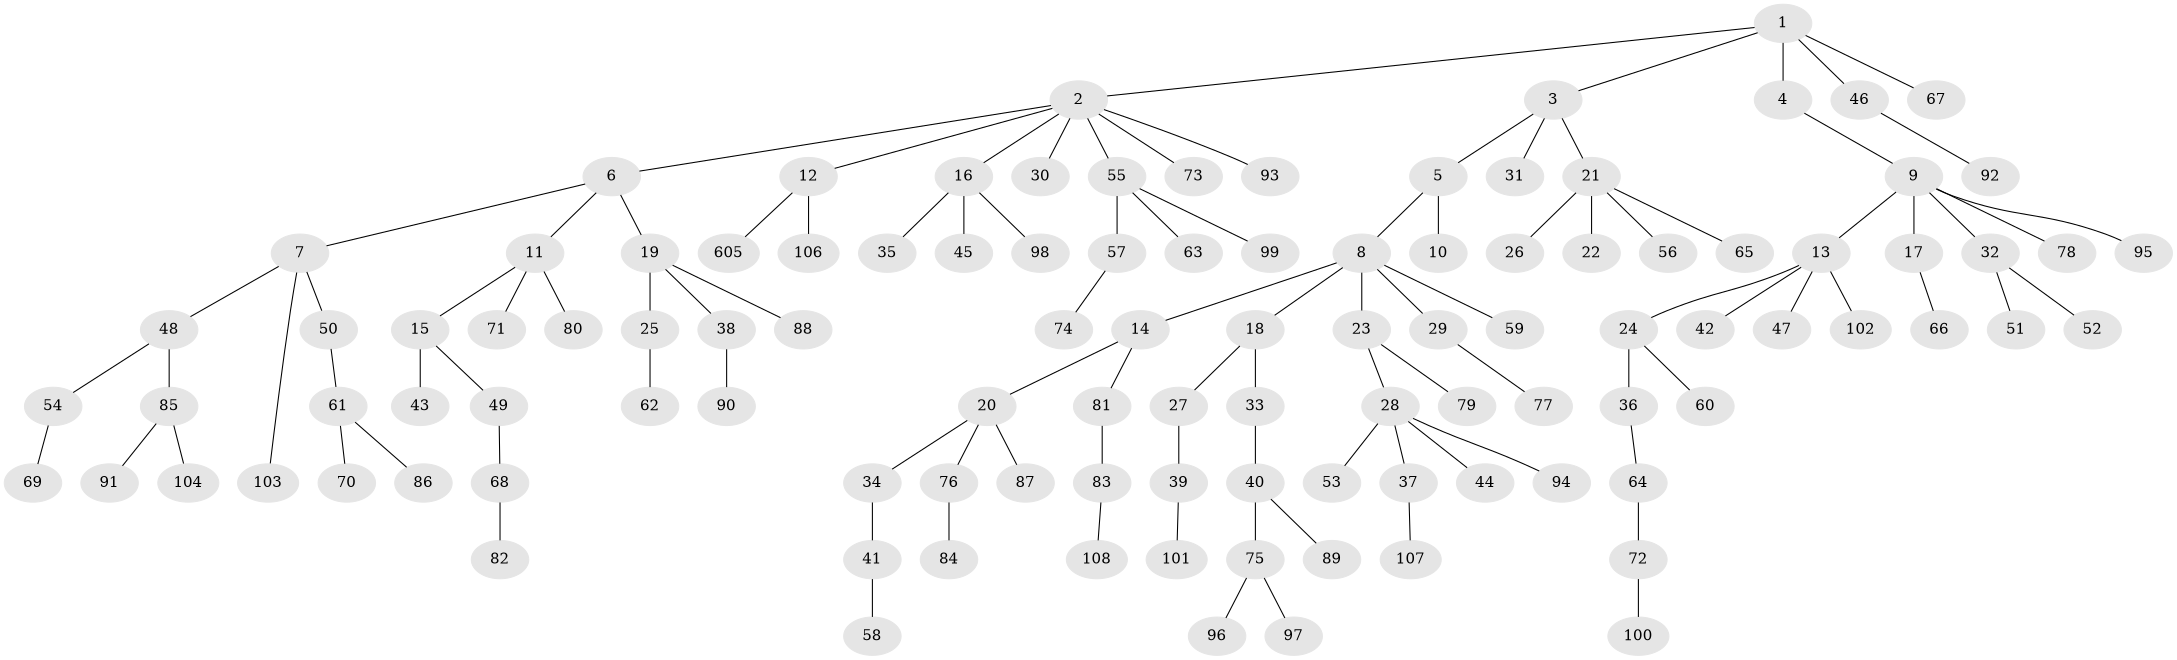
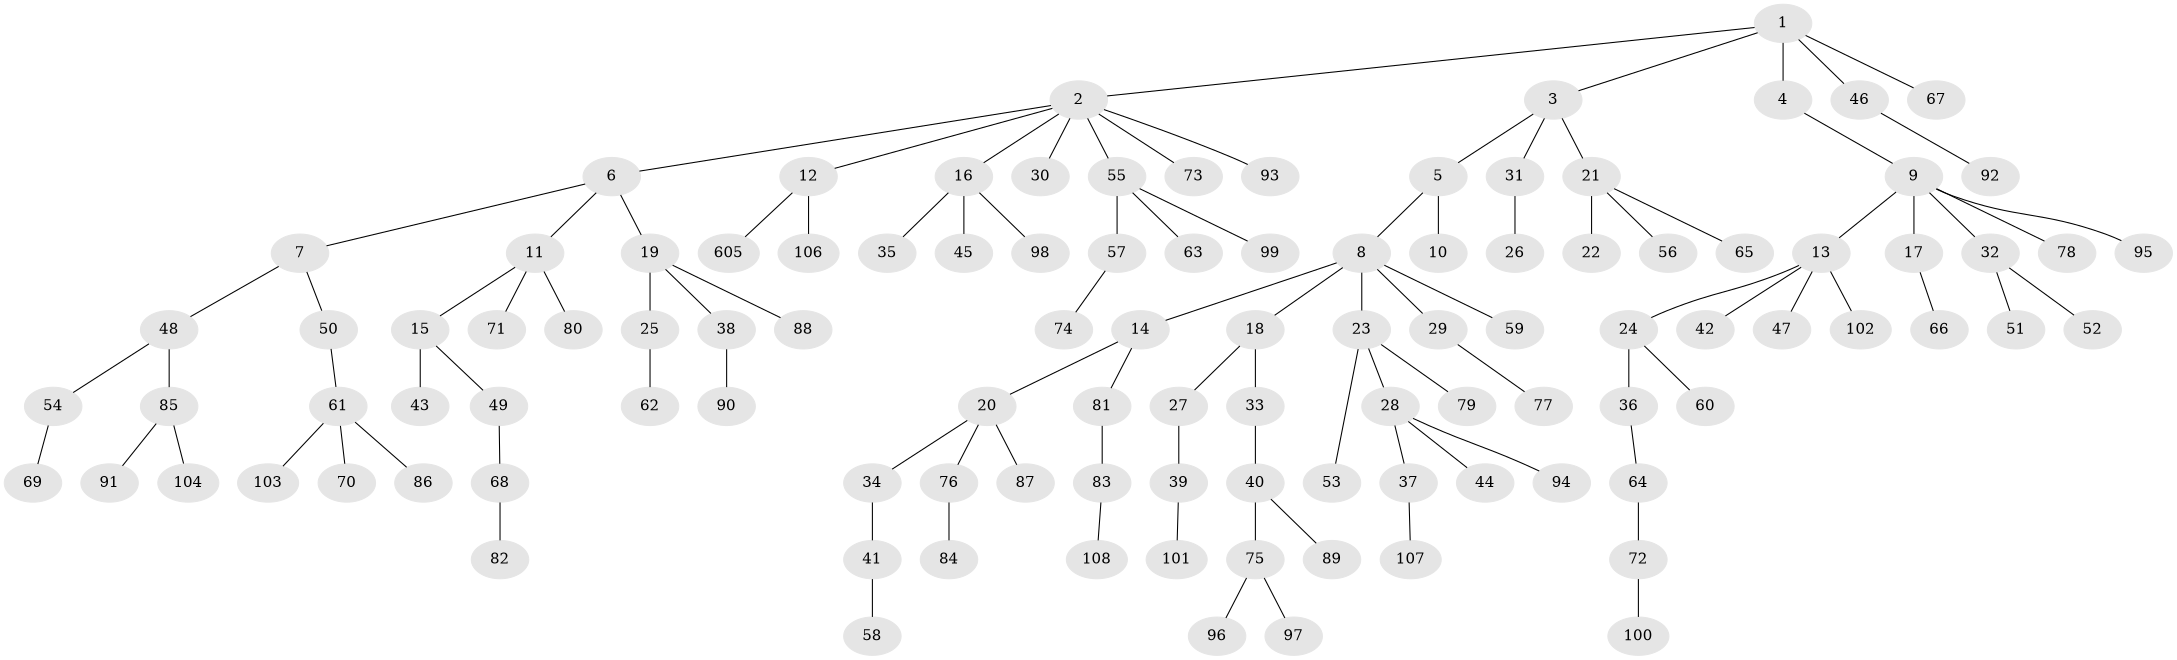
(1553, 215) -> (1515, 215)
(282, 368) -> (303, 445)
(1361, 445) -> (1347, 406)
